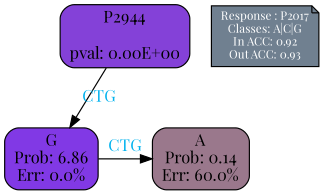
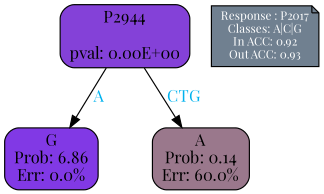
(99, 98) -> (99, 98)
(119, 159) -> (160, 93)
